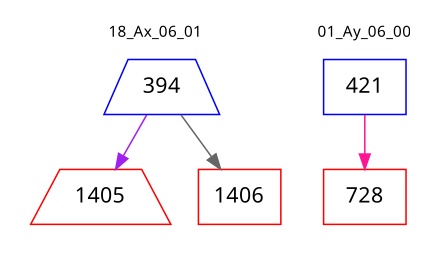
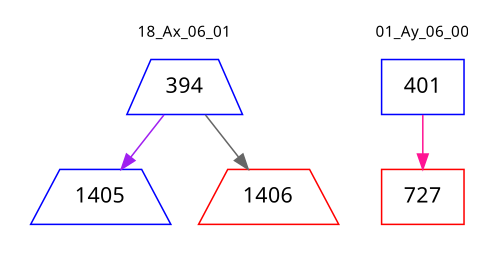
(365, 87) -> (423, 87)
(101, 197) -> (101, 197)
(240, 197) -> (269, 197)
(365, 197) -> (423, 197)
